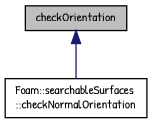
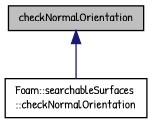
(76, 18) -> (76, 18)
